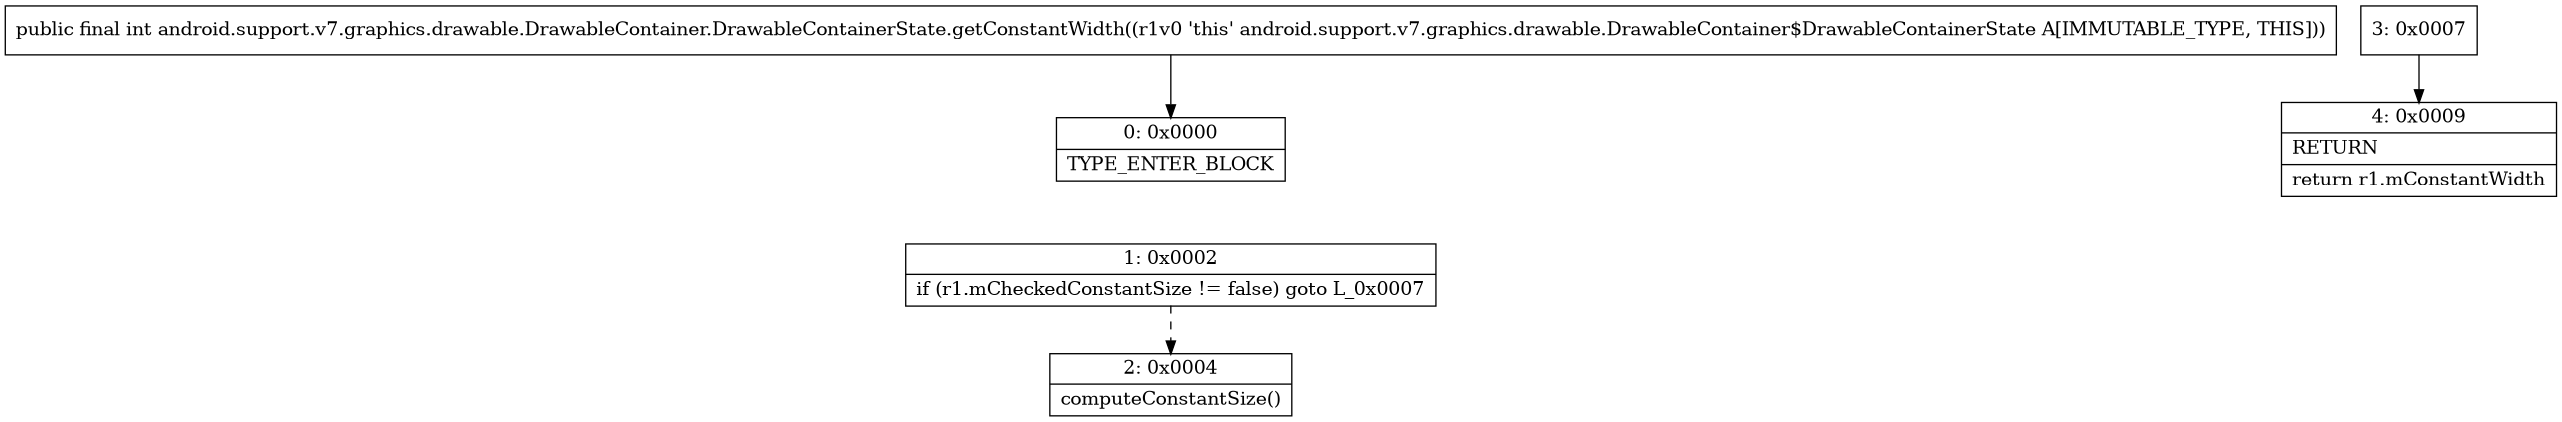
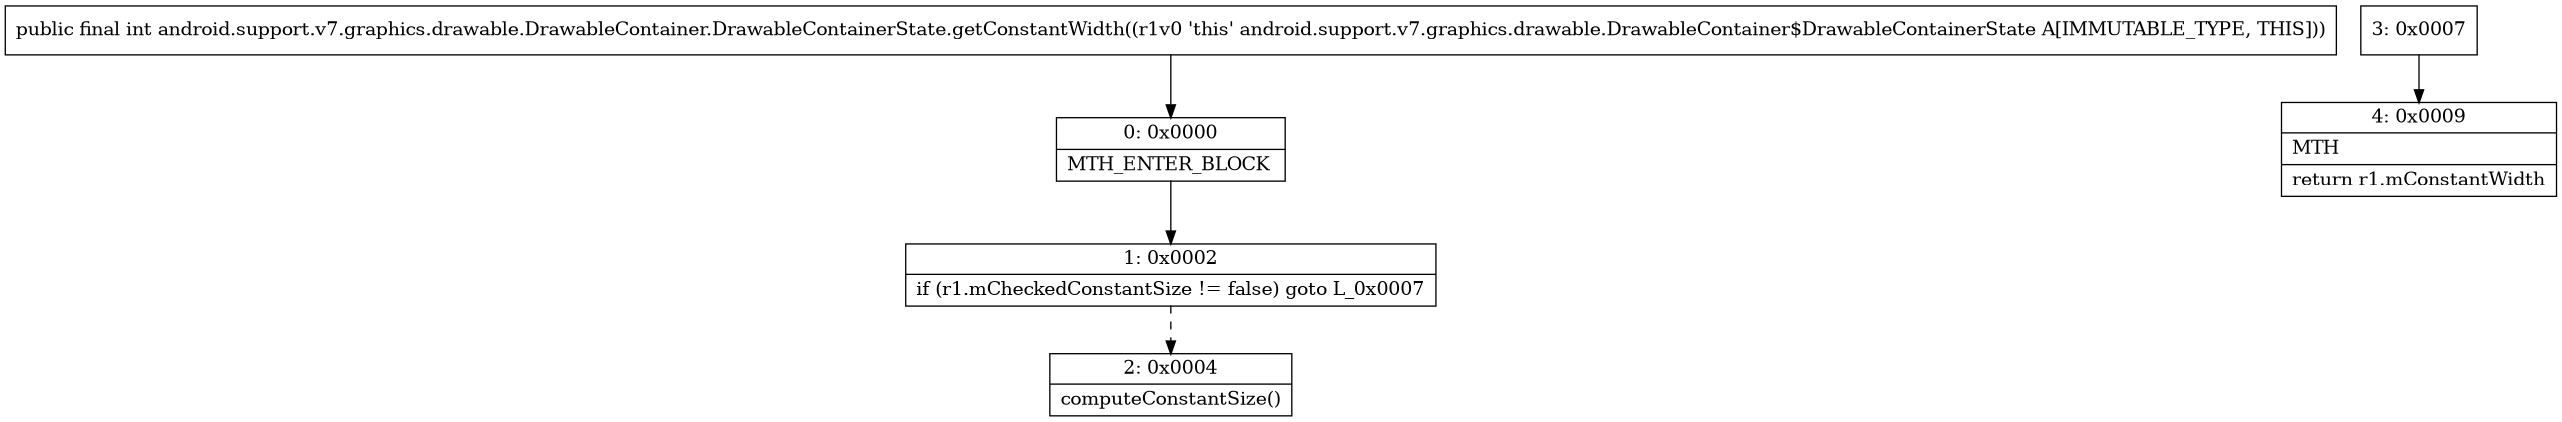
(2335, 148) -> (2316, 148)
(1171, 165) -> (1169, 165)
none -> (1171, 206)
